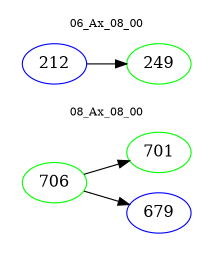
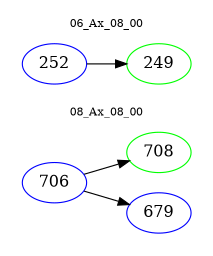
(54, 64) -> (54, 64)
(159, 152) -> (159, 152)
(54, 183) -> (54, 183)
